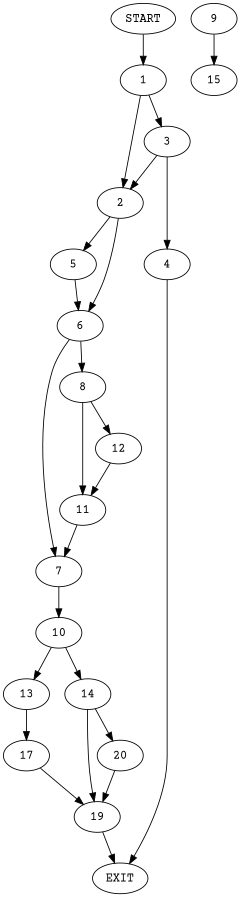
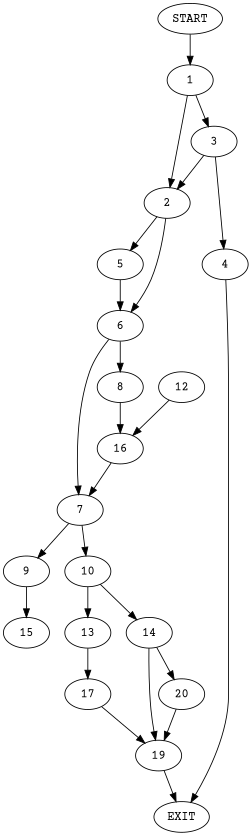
(98, 414) -> none
(83, 510) -> (120, 449)
none -> (56, 537)
